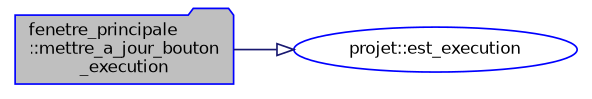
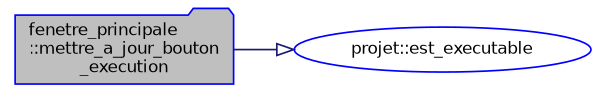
(436, 50) -> (443, 50)
